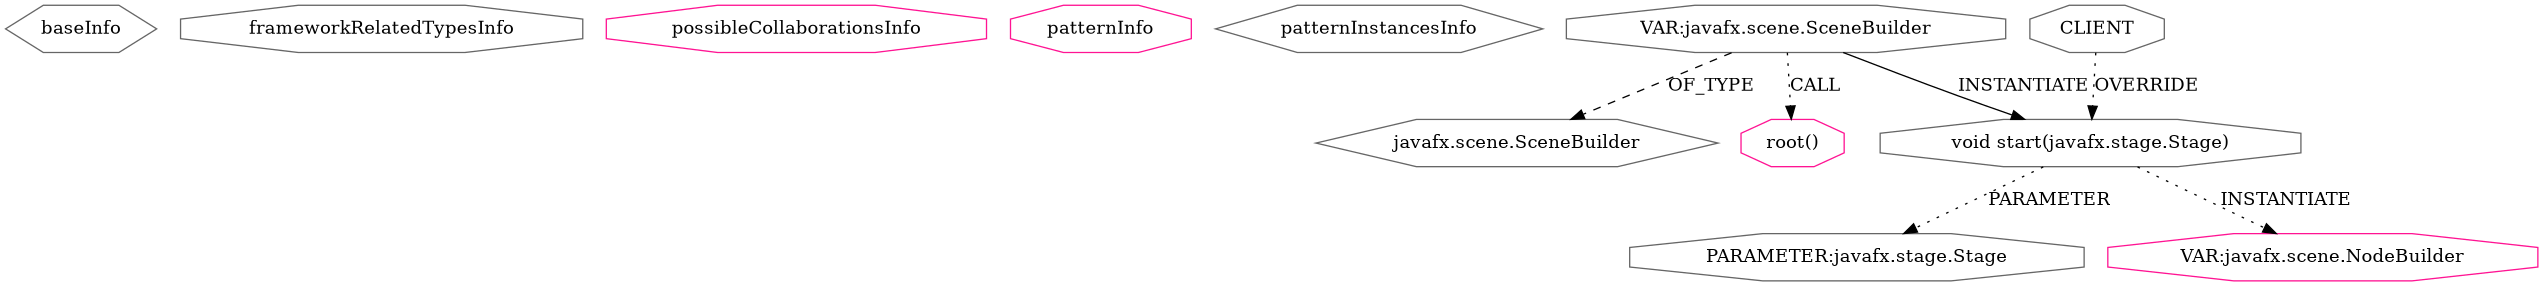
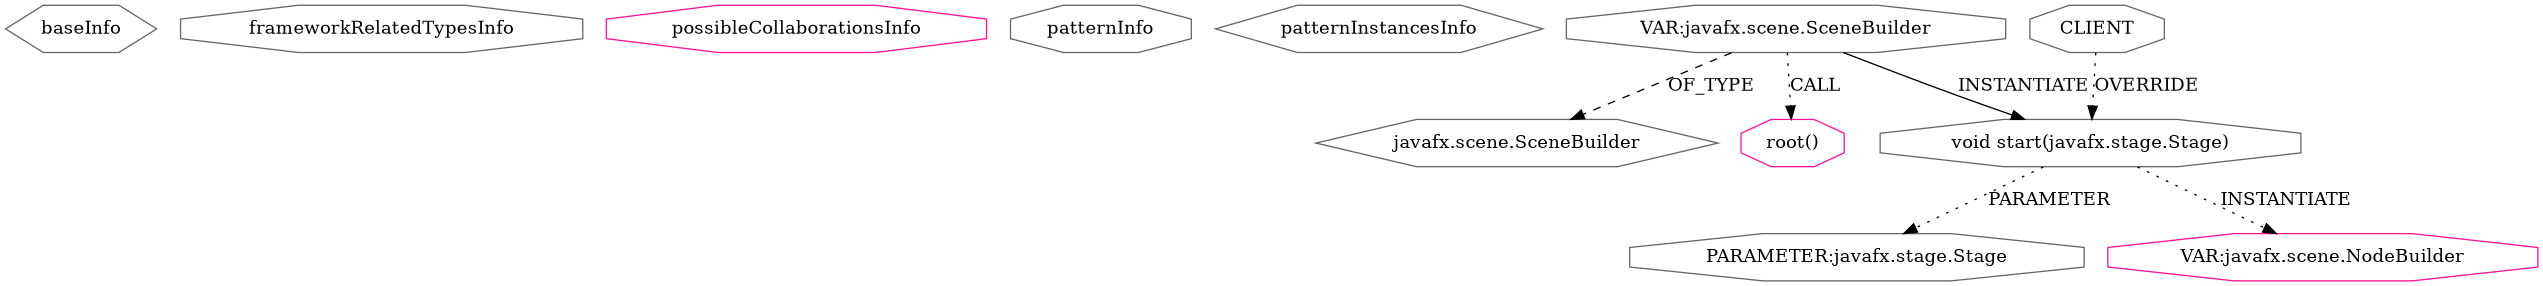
(1101, 29) -> (1101, 29)
